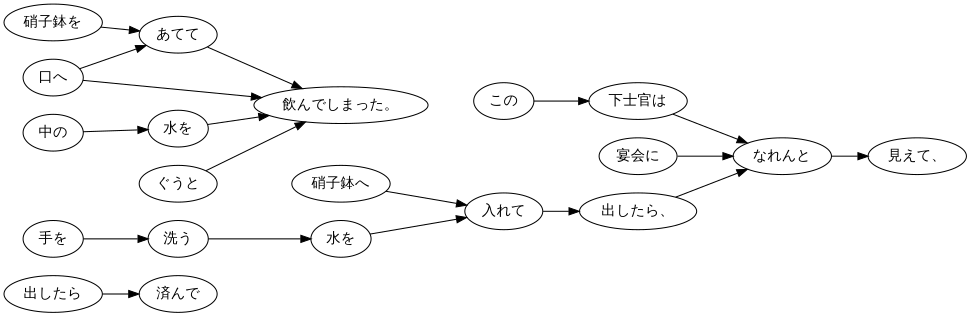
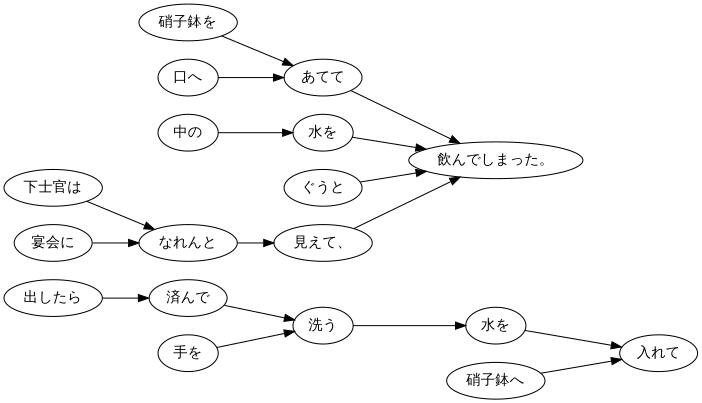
(167, 88) -> (402, 205)
(504, 101) -> none
(638, 211) -> none
none -> (255, 312)
